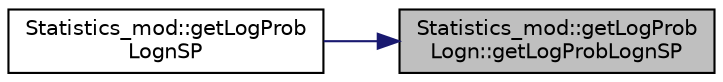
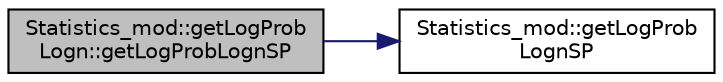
(350, 41) -> (350, 41)
